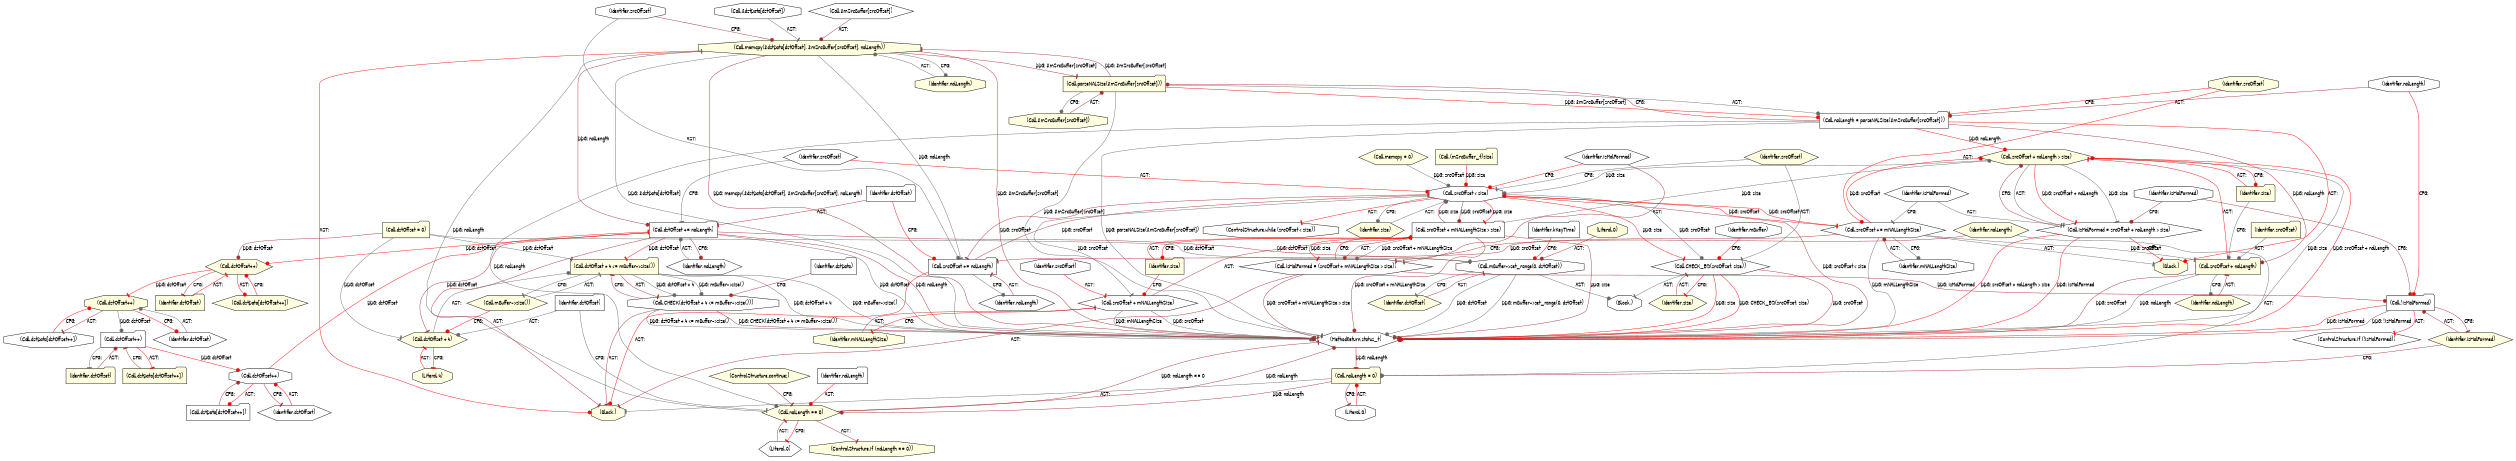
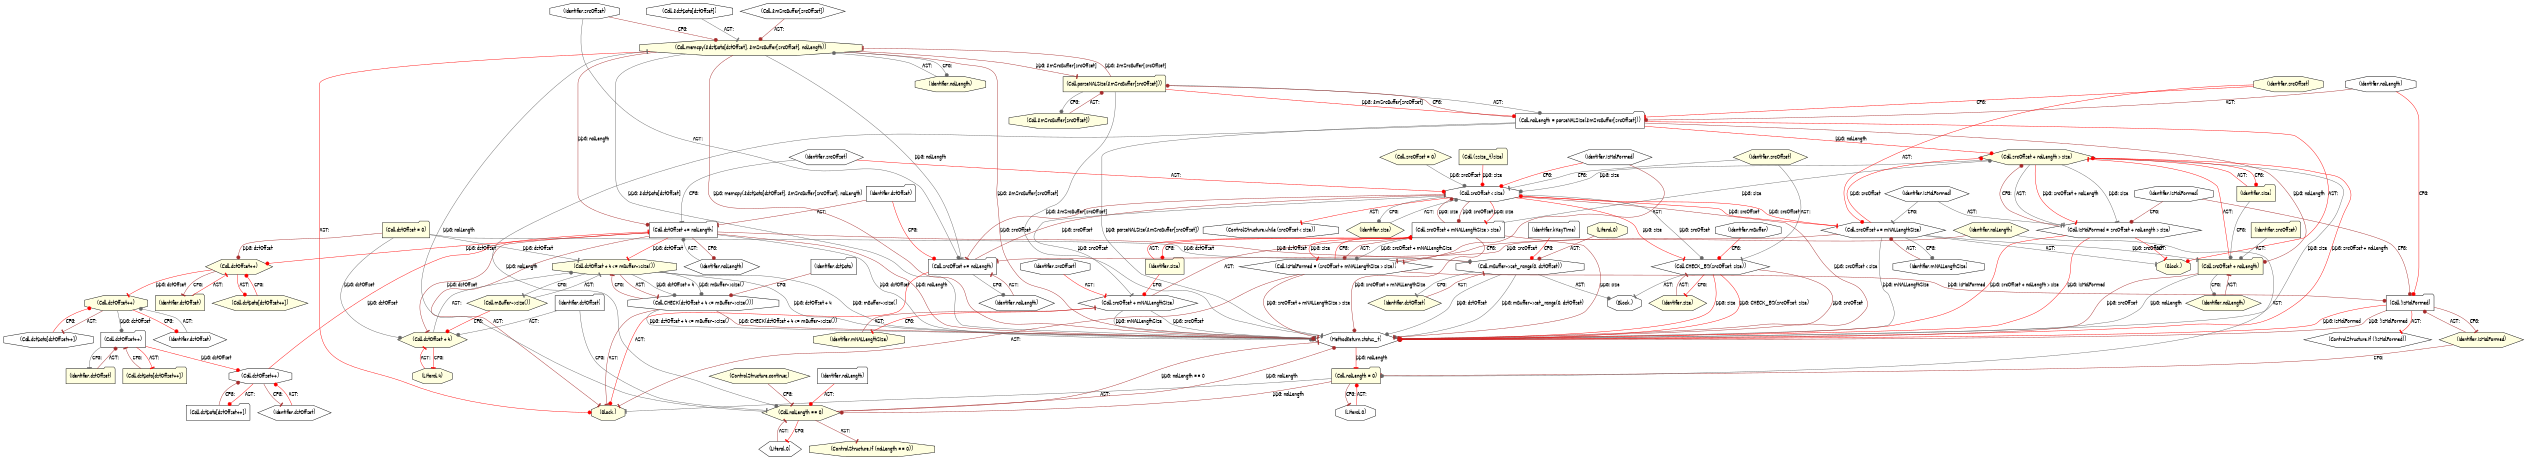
(1393, 157) -> (1416, 157)
(1466, 157) -> (1483, 157)
(614, 267) -> (614, 267)
(341, 294) -> (341, 294)
